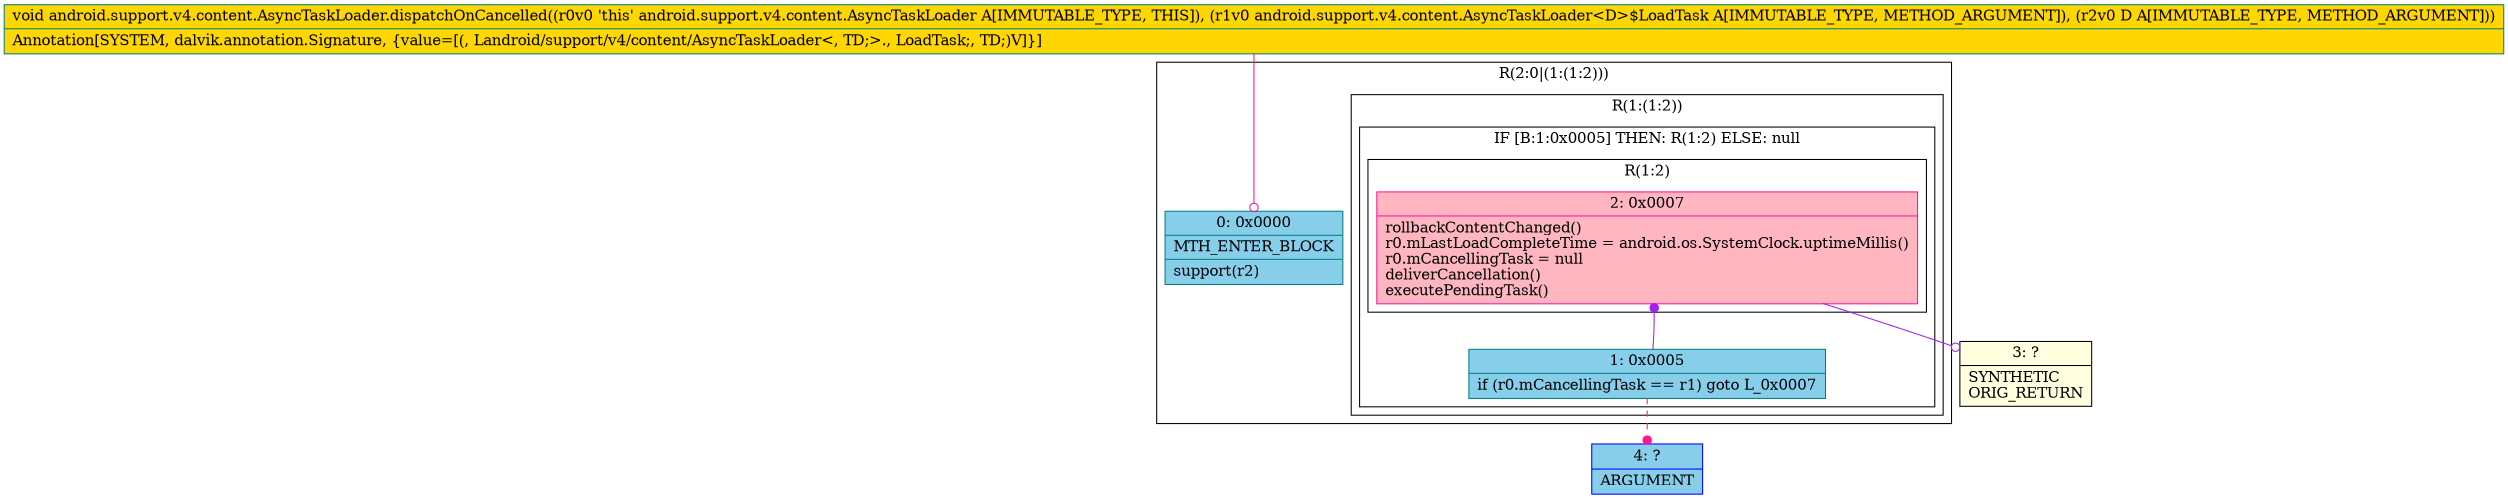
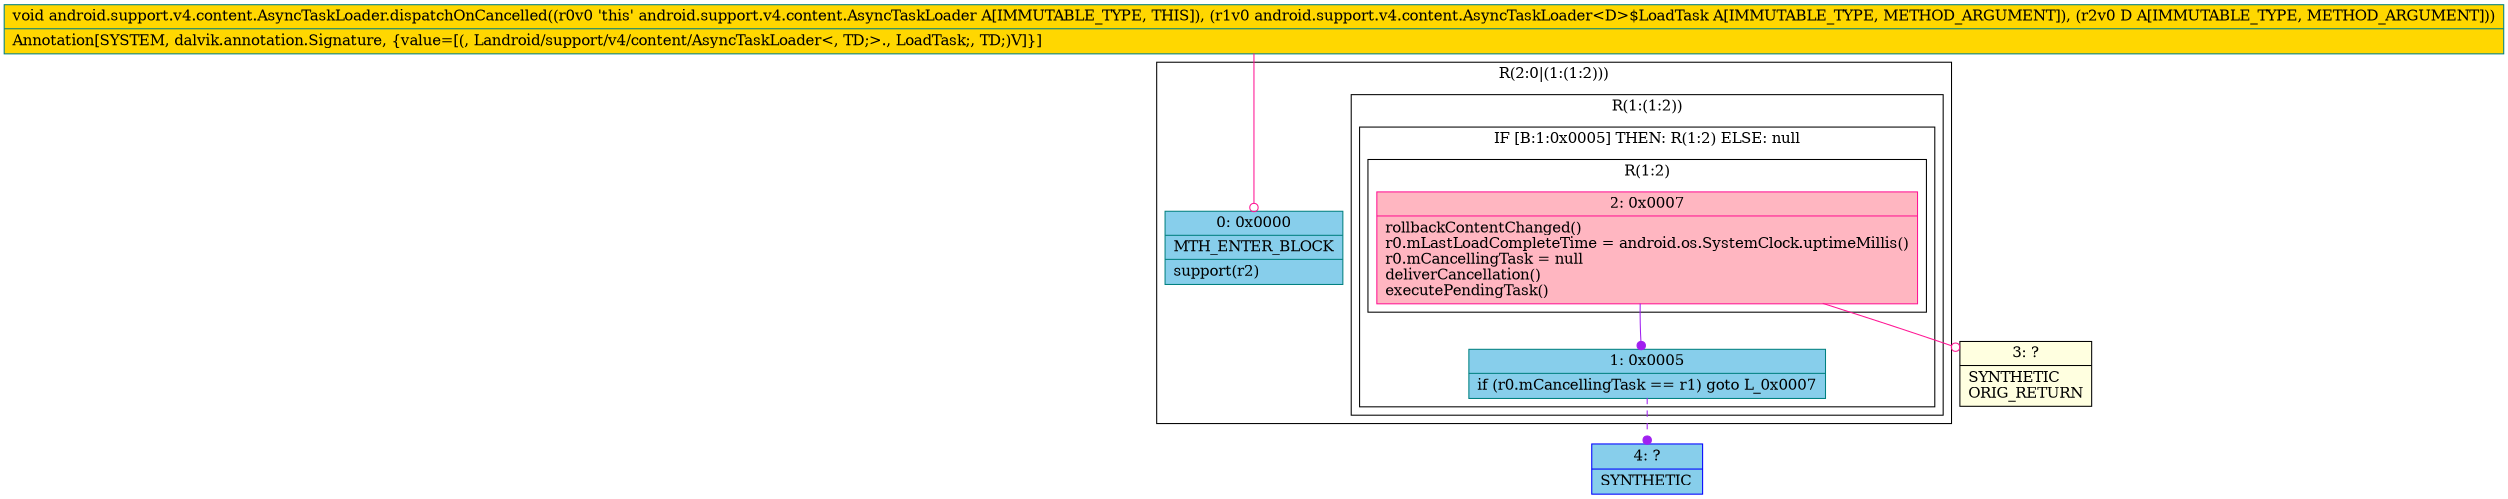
(1887, 324) -> (1887, 324)
(1654, 331) -> (1640, 323)
(1647, 417) -> (1647, 417)
(1647, 481) -> (1646, 481)
